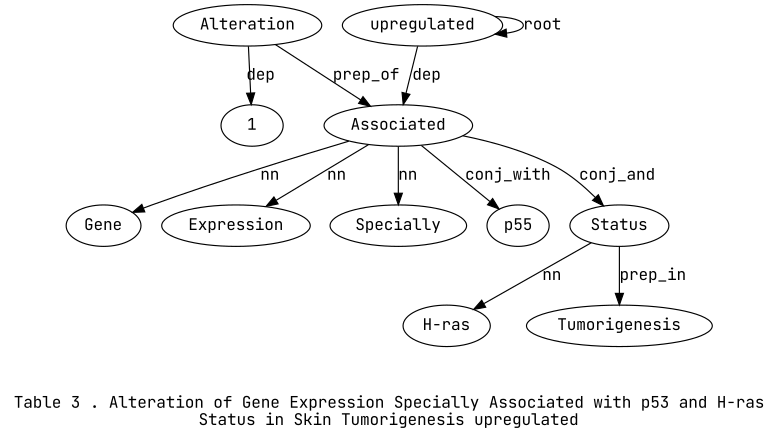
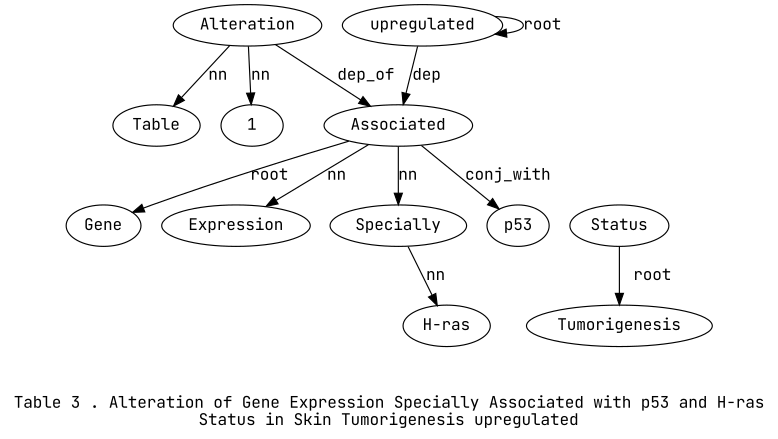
(261, 75) -> (261, 75)
(366, 75) -> (366, 75)
none -> (157, 126)
(534, 157) -> none
(270, 176) -> (270, 176)
(518, 226) -> (518, 226)
(538, 273) -> (420, 271)
(653, 276) -> (653, 276)
